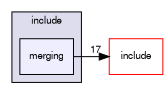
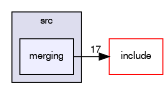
(47, 21) -> (47, 21)
